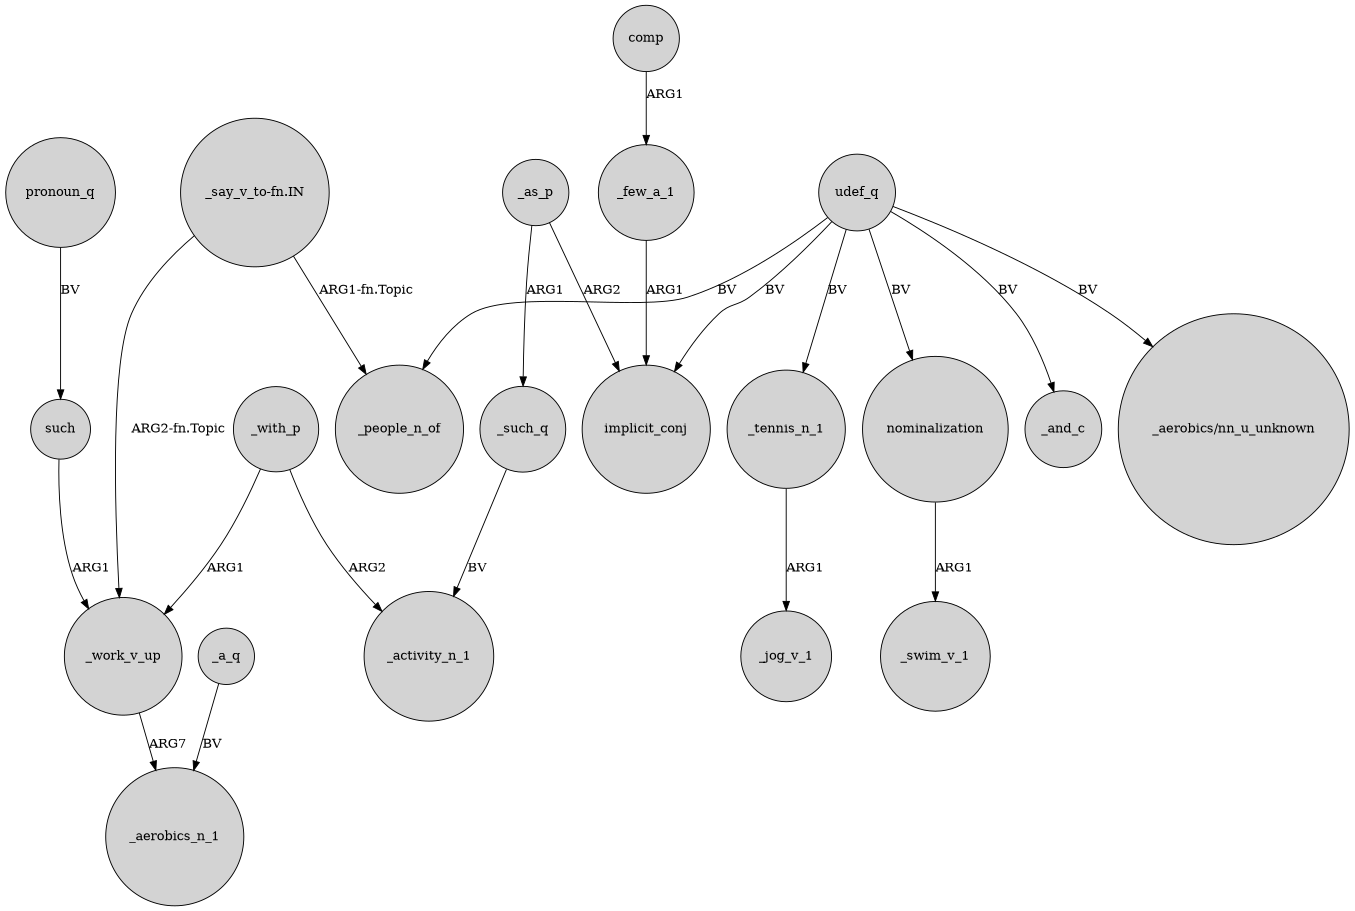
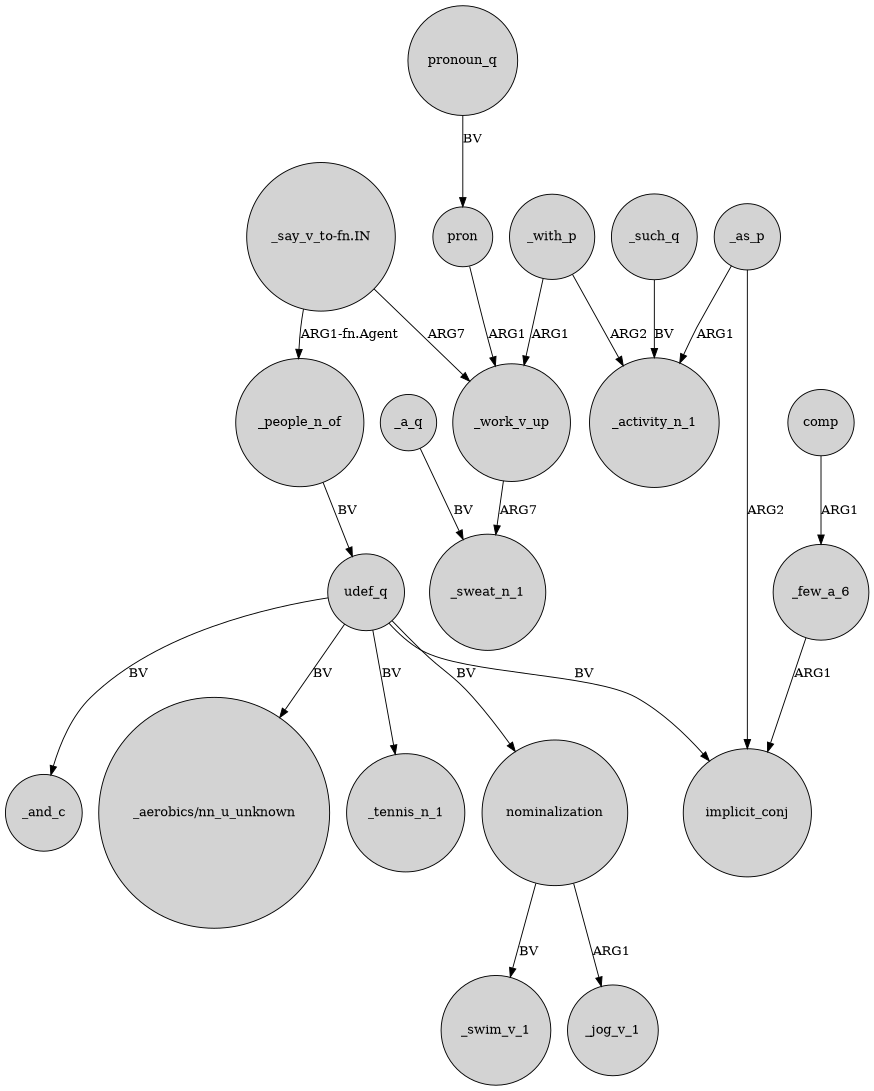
(646, 193) -> (821, 592)
(366, 290) -> (350, 335)
(526, 293) -> (707, 310)
(627, 302) -> (336, 515)
(61, 429) -> (463, 237)
(178, 429) -> (447, 335)
(786, 545) -> (586, 930)
(954, 568) -> (529, 952)
(175, 837) -> (488, 592)
